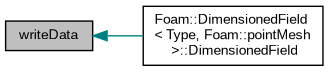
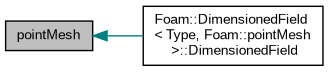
(49, 36) -> (49, 36)
